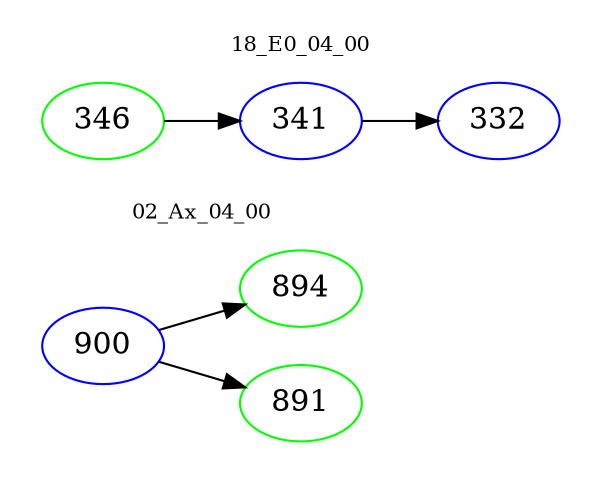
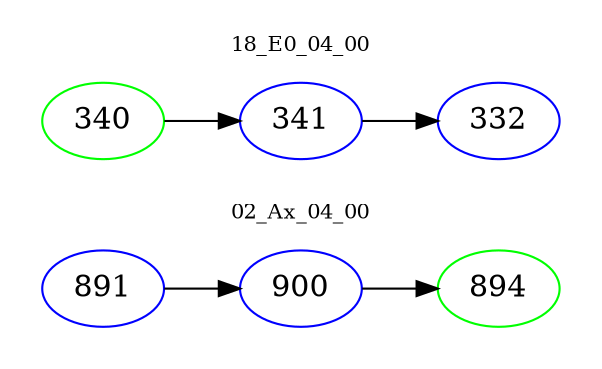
(103, 121) -> (103, 121)
(192, 372) -> (191, 289)
(301, 403) -> (103, 289)
